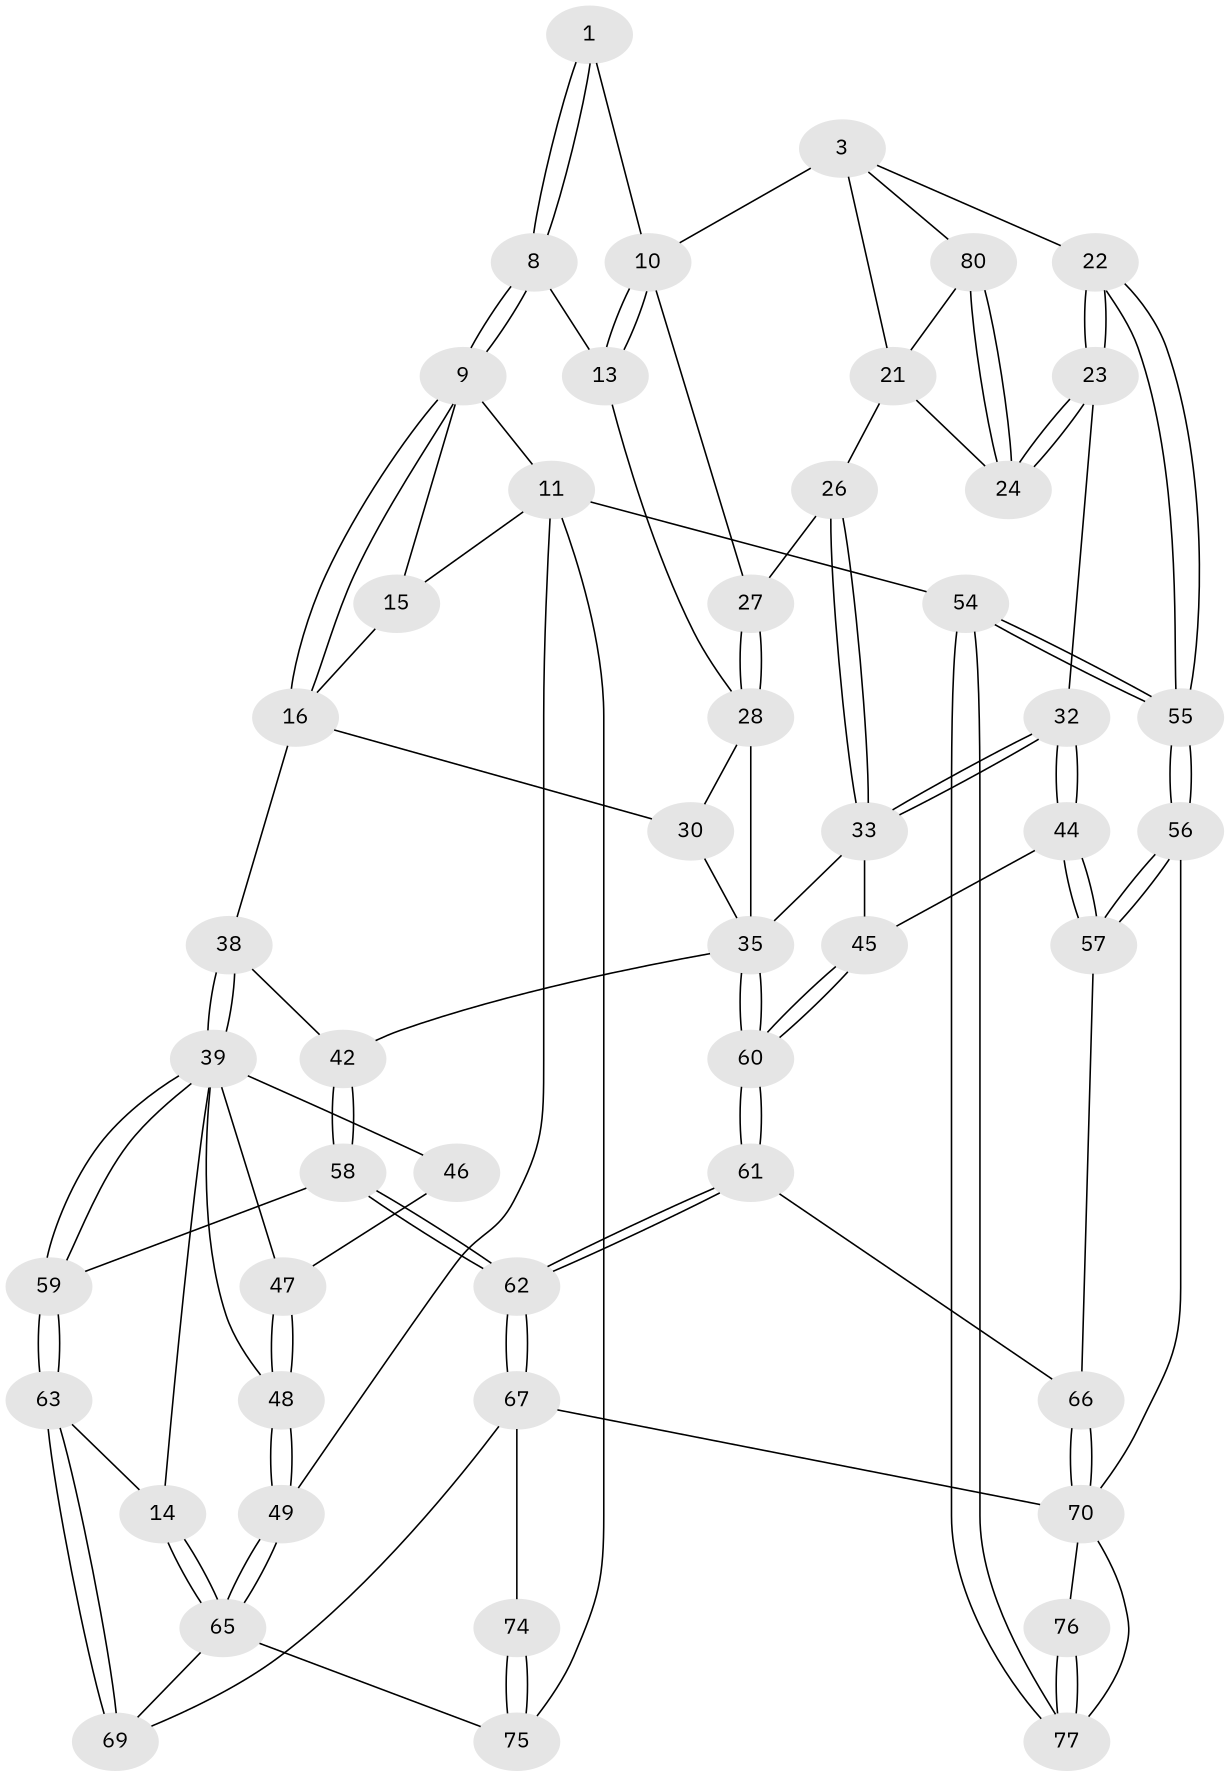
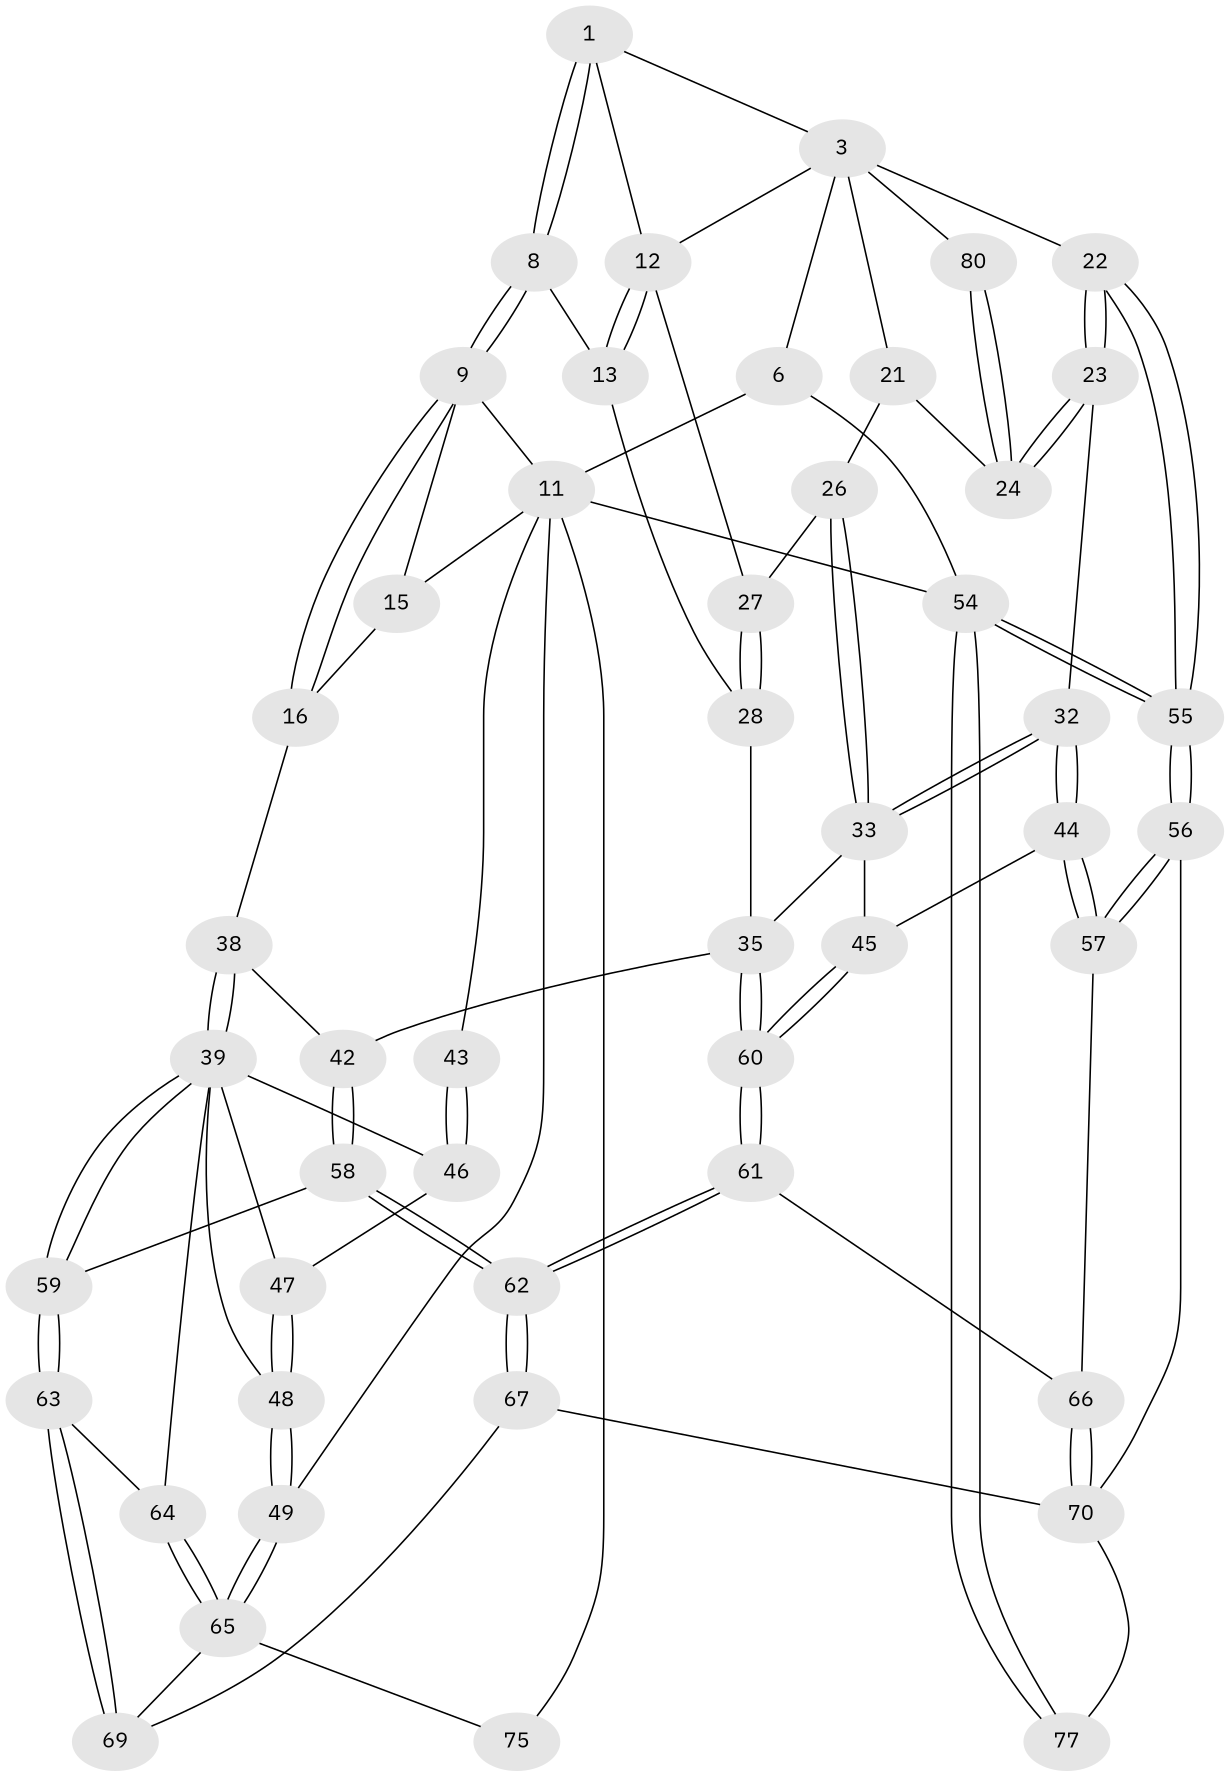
none -> (716, 92)
(648, 262) -> (648, 262)
(933, 319) -> none
none -> (779, 376)
(691, 831) -> none
none -> (457, 1059)
(163, 1514) -> (163, 1514)
(517, 1628) -> none
(1067, 1628) -> none
